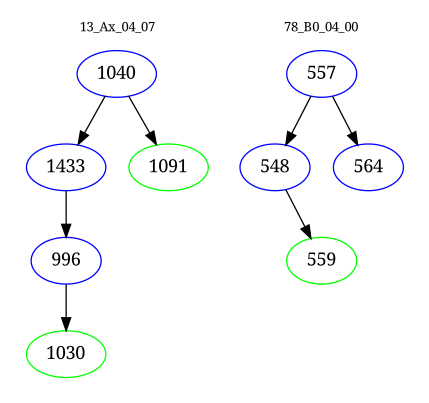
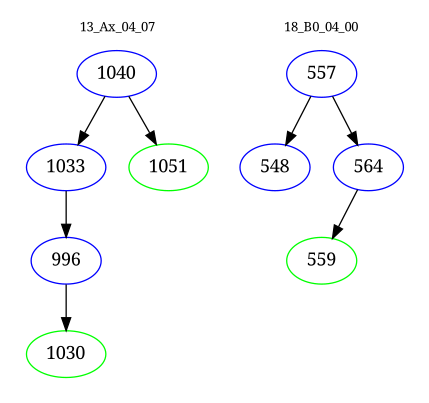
(322, 28) -> (322, 28)
(66, 167) -> (66, 167)
(169, 167) -> (169, 167)
(295, 208) -> (348, 208)
